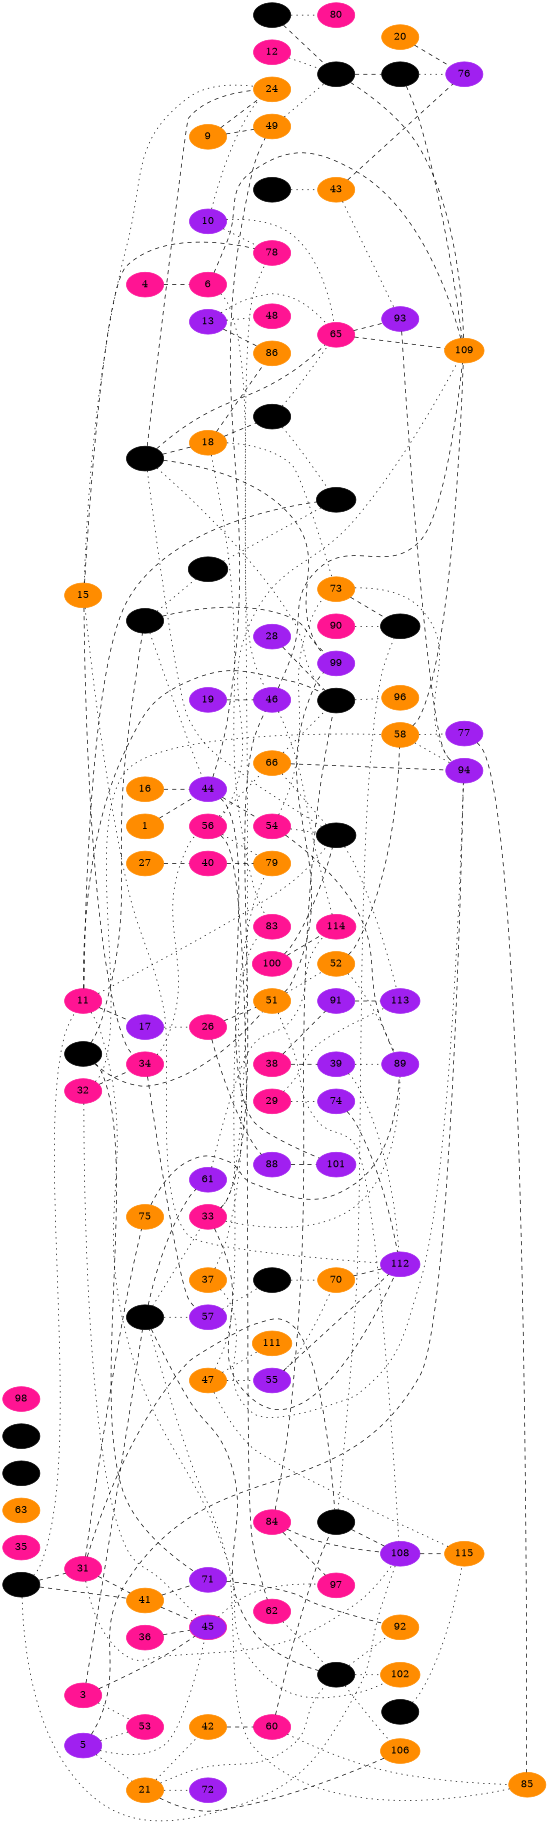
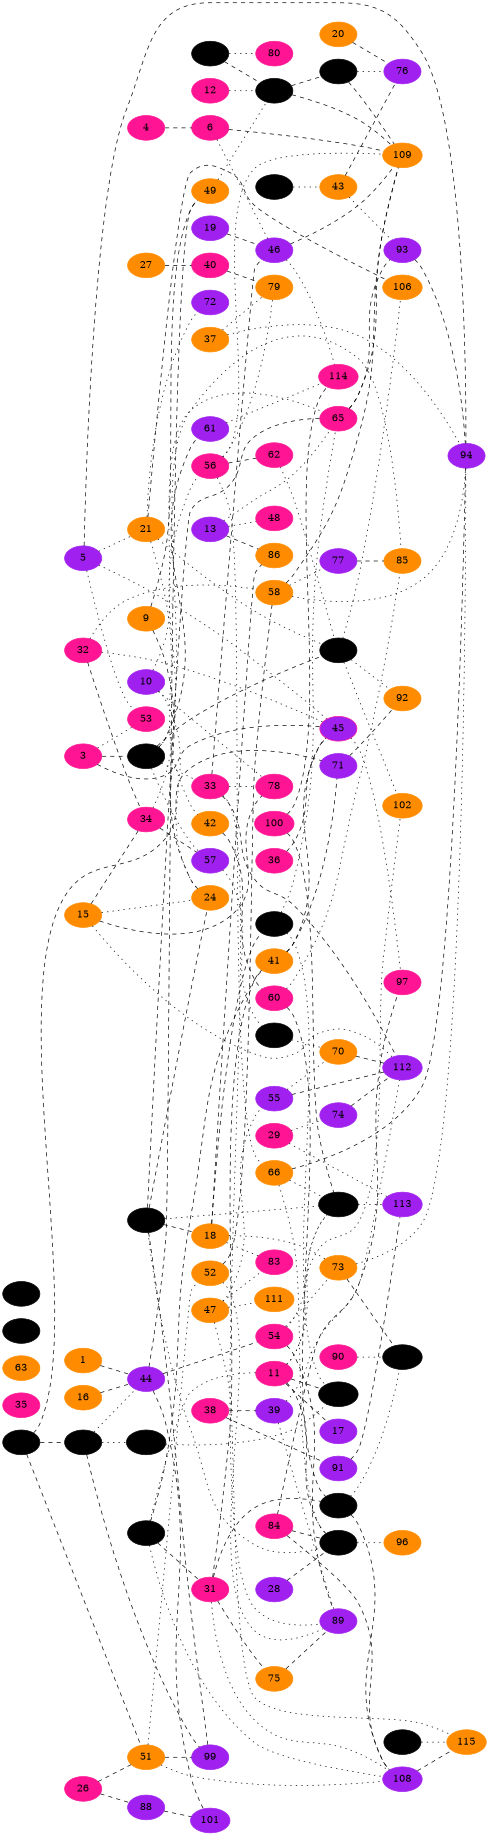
(177, 1027) -> none
(21, 1399) -> none
